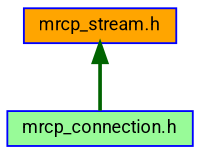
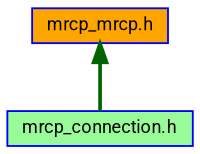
(100, 26) -> (100, 26)
